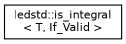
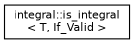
(63, 22) -> (67, 22)
